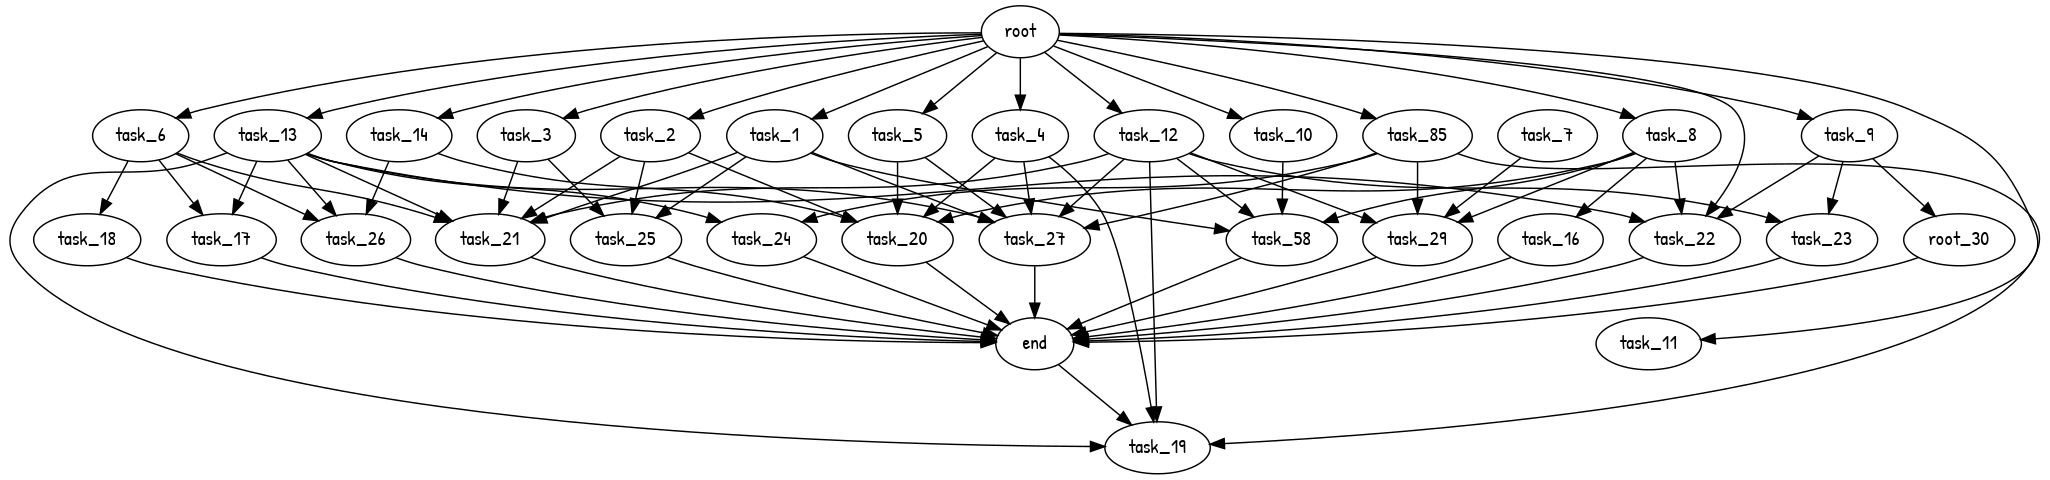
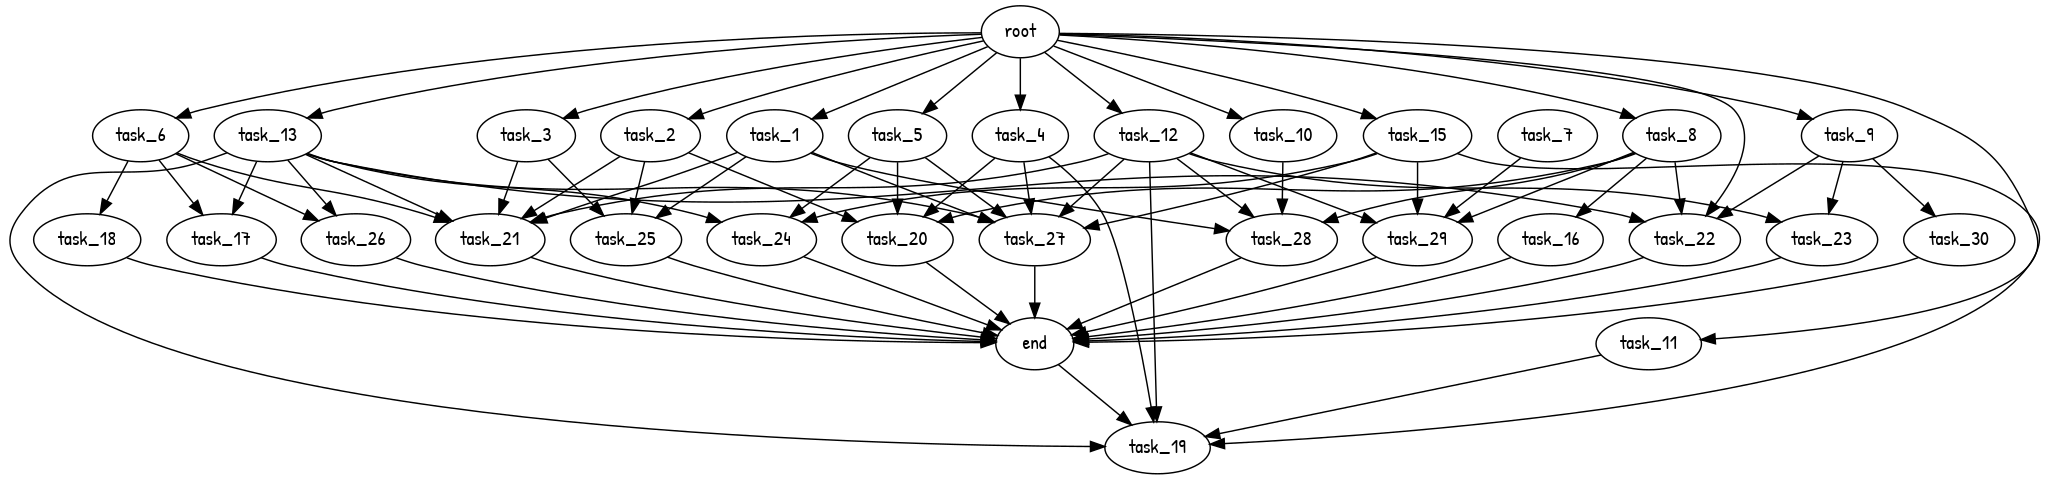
(399, 136) -> none
(1418, 136) -> (1418, 136)
none -> (843, 178)
(1282, 240) -> (1282, 240)
(1959, 240) -> (1959, 240)
none -> (1410, 394)
